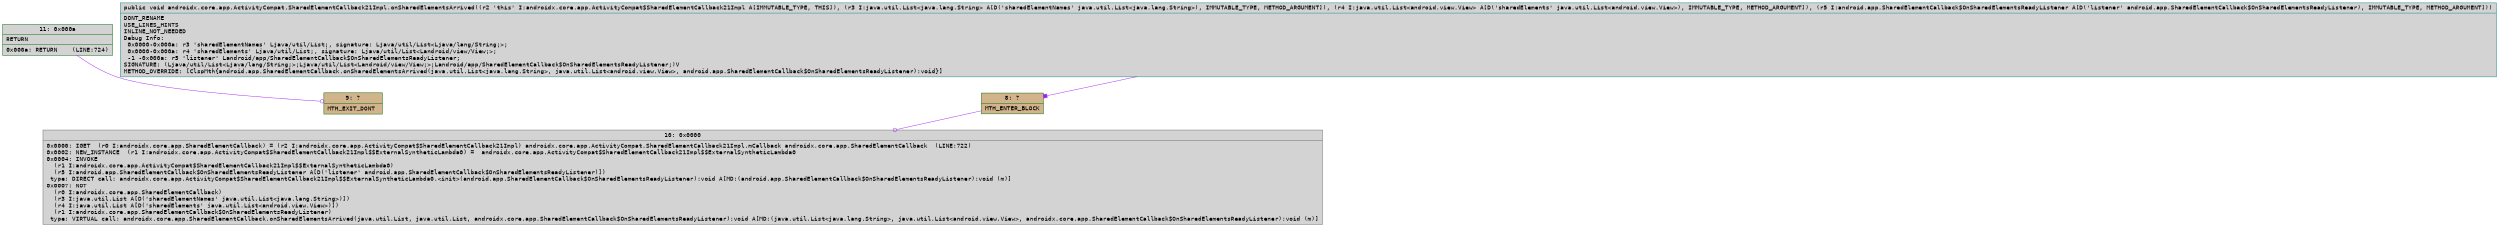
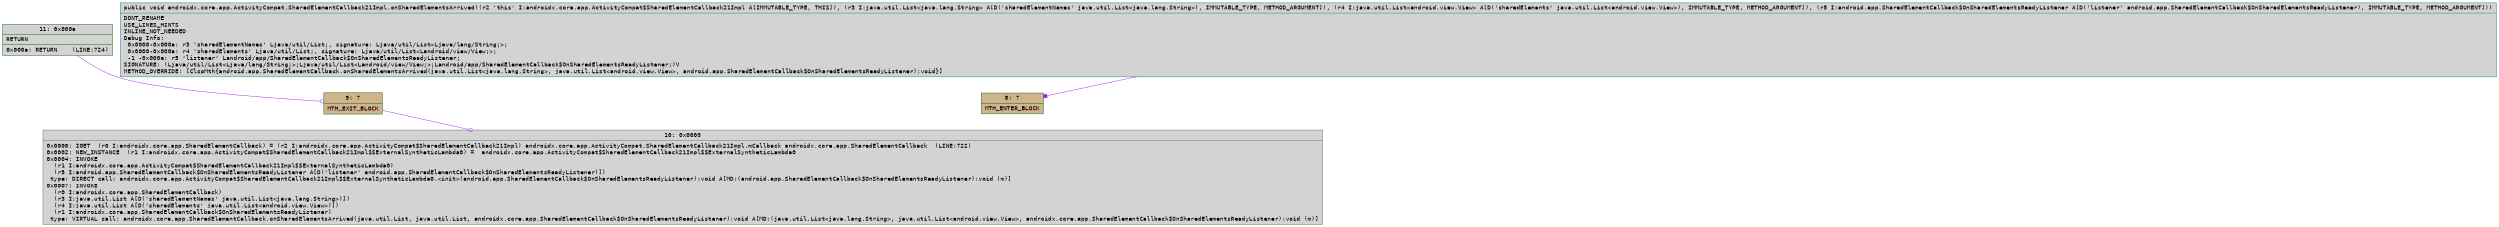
(351, 109) -> (353, 109)
(939, 120) -> (426, 120)
(70, 186) -> (76, 186)
